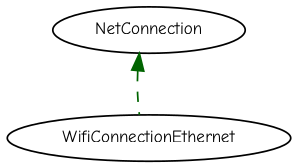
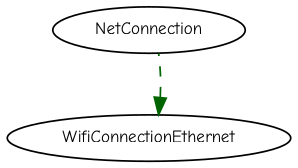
(138, 93) -> (160, 75)
